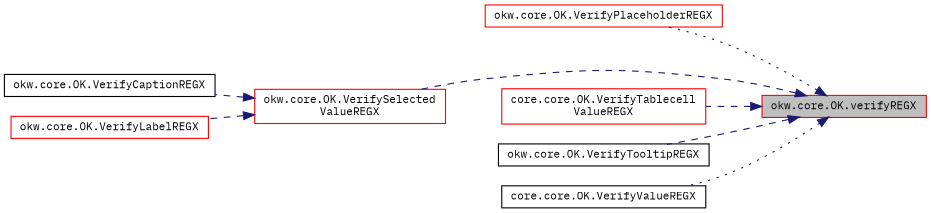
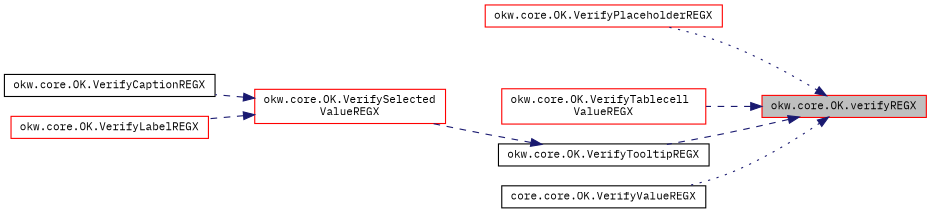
(607, 70) -> (481, 133)
(604, 106) -> (604, 106)
